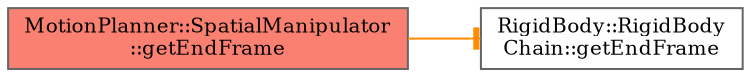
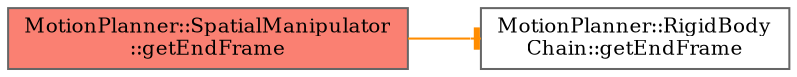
(612, 39) -> (635, 39)
